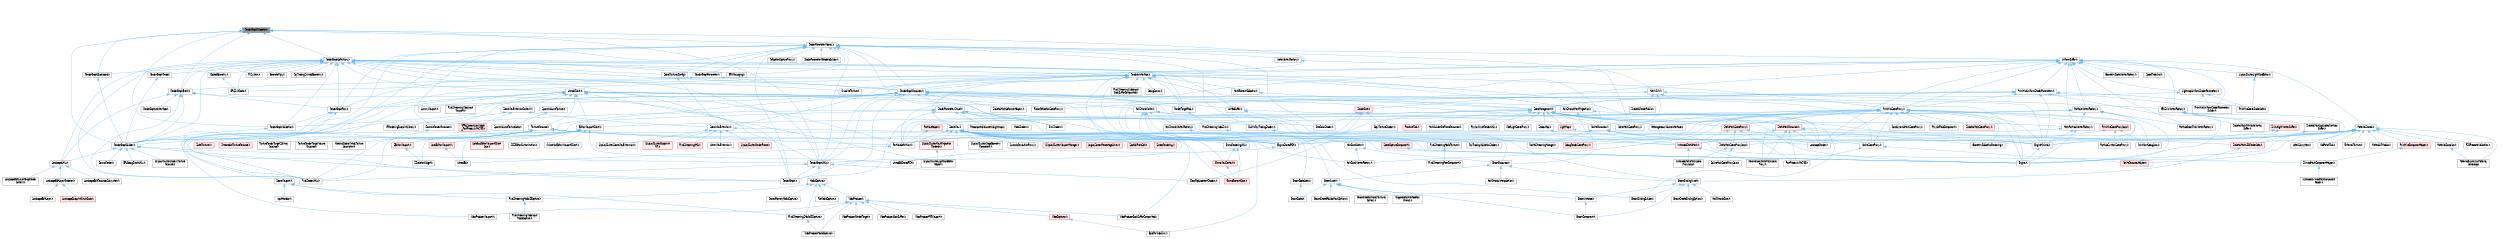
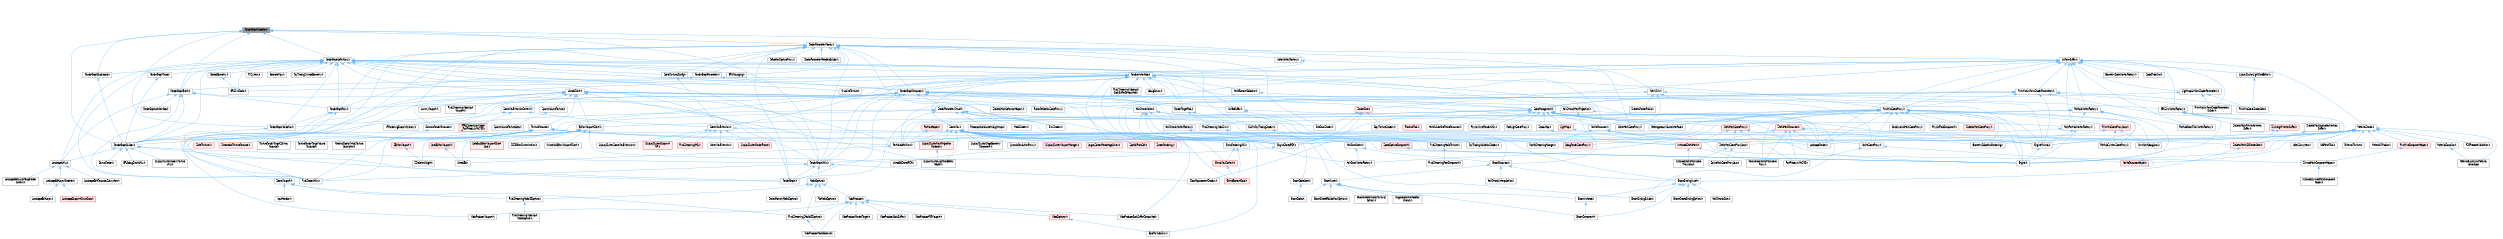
none -> (1312, 140)
(170, 163) -> (170, 163)
